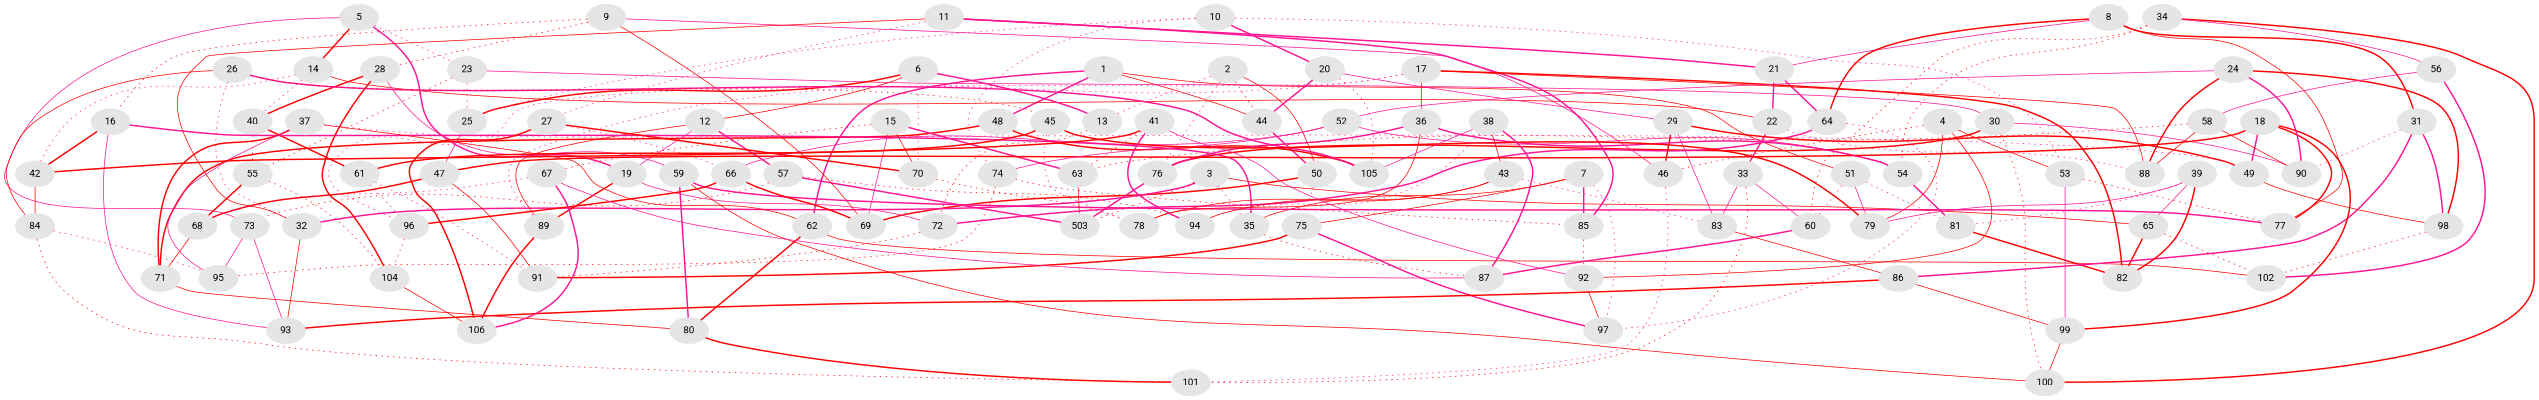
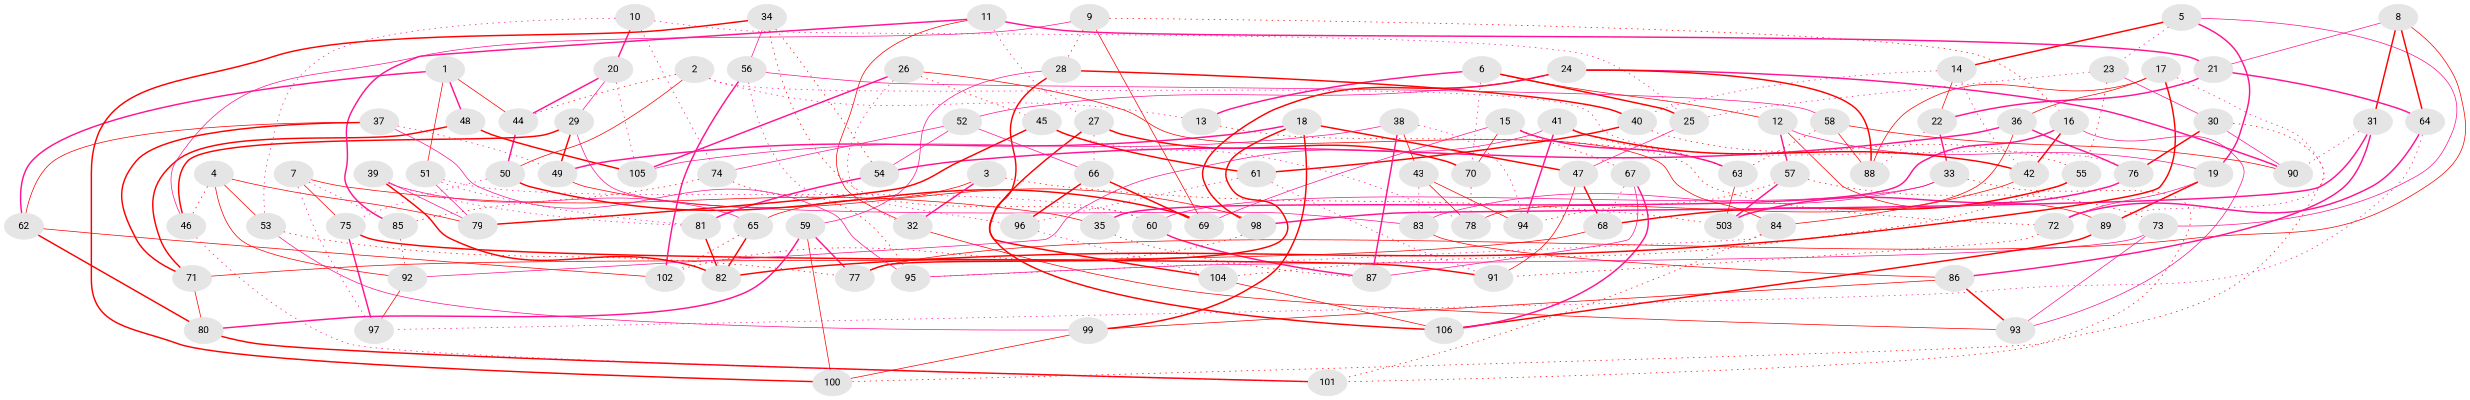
(544, 104) -> (797, 182)
(1228, 198) -> none
(1584, 199) -> (333, 194)
